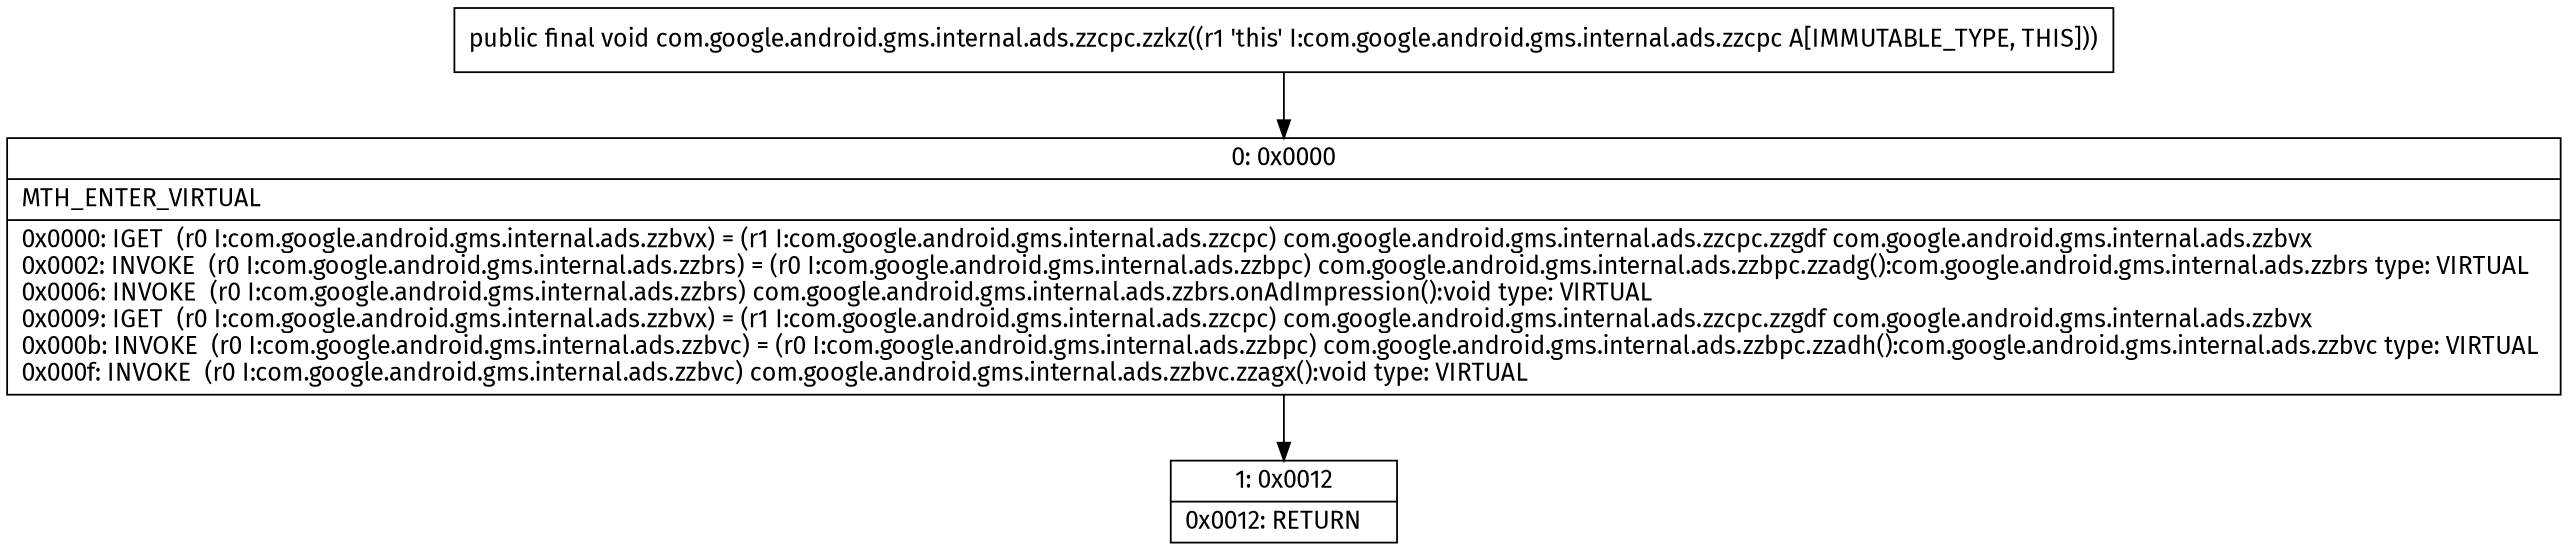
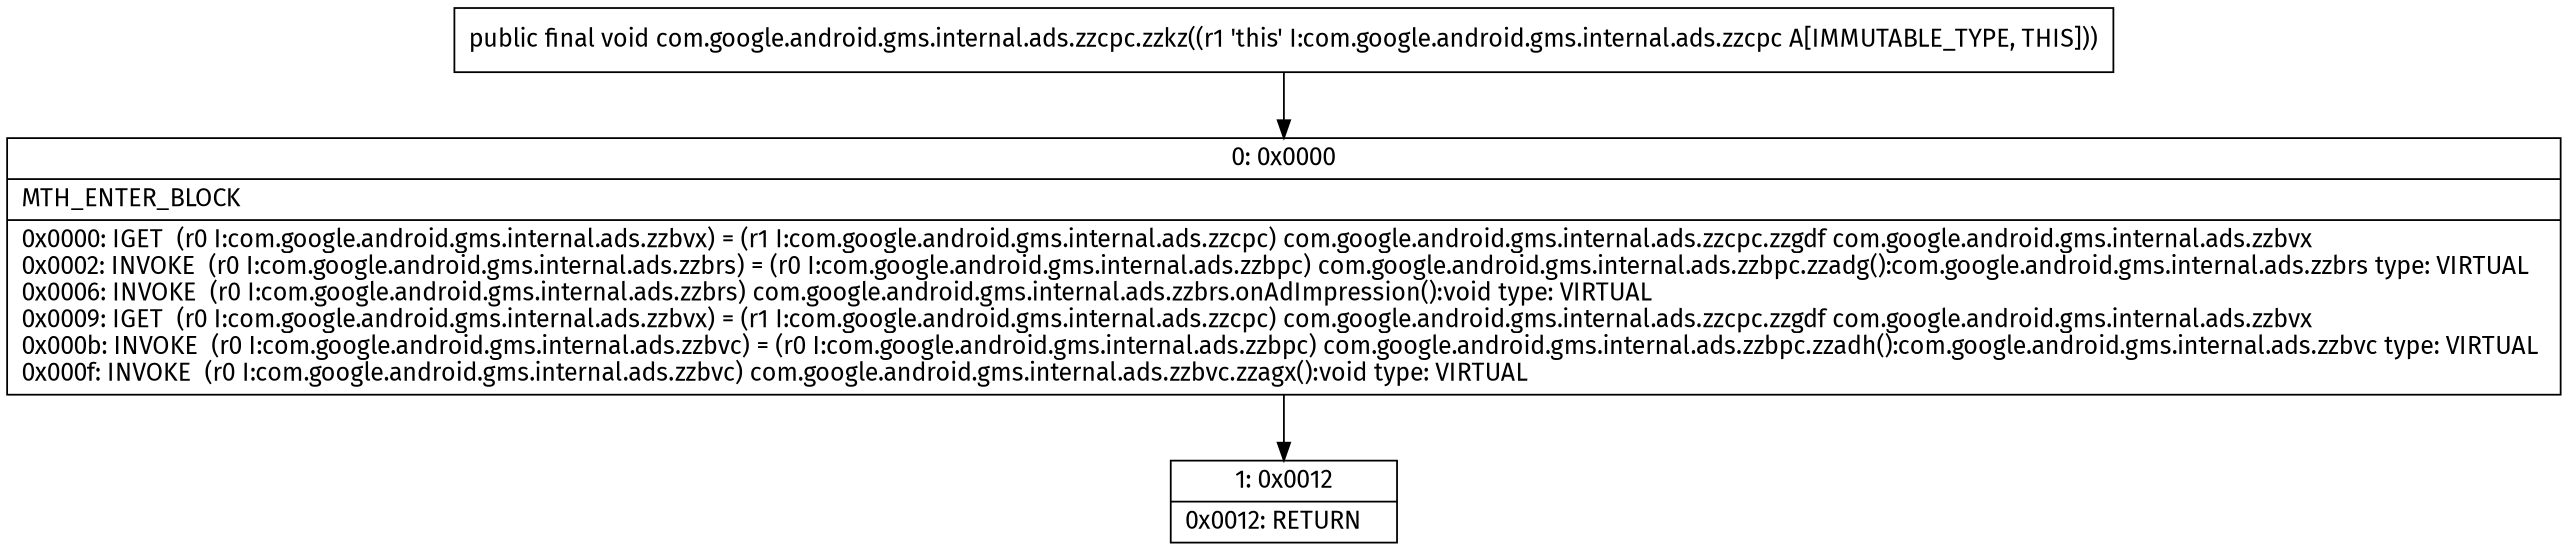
(142, 199) -> (132, 199)
